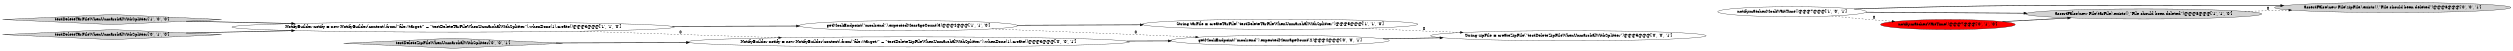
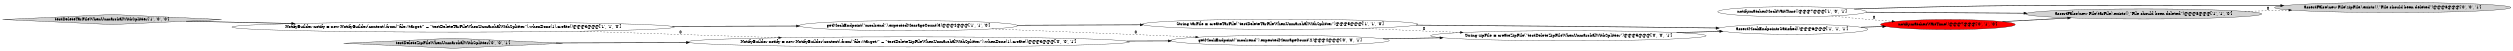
none -> (1792, 29)
(112, 35) -> none
